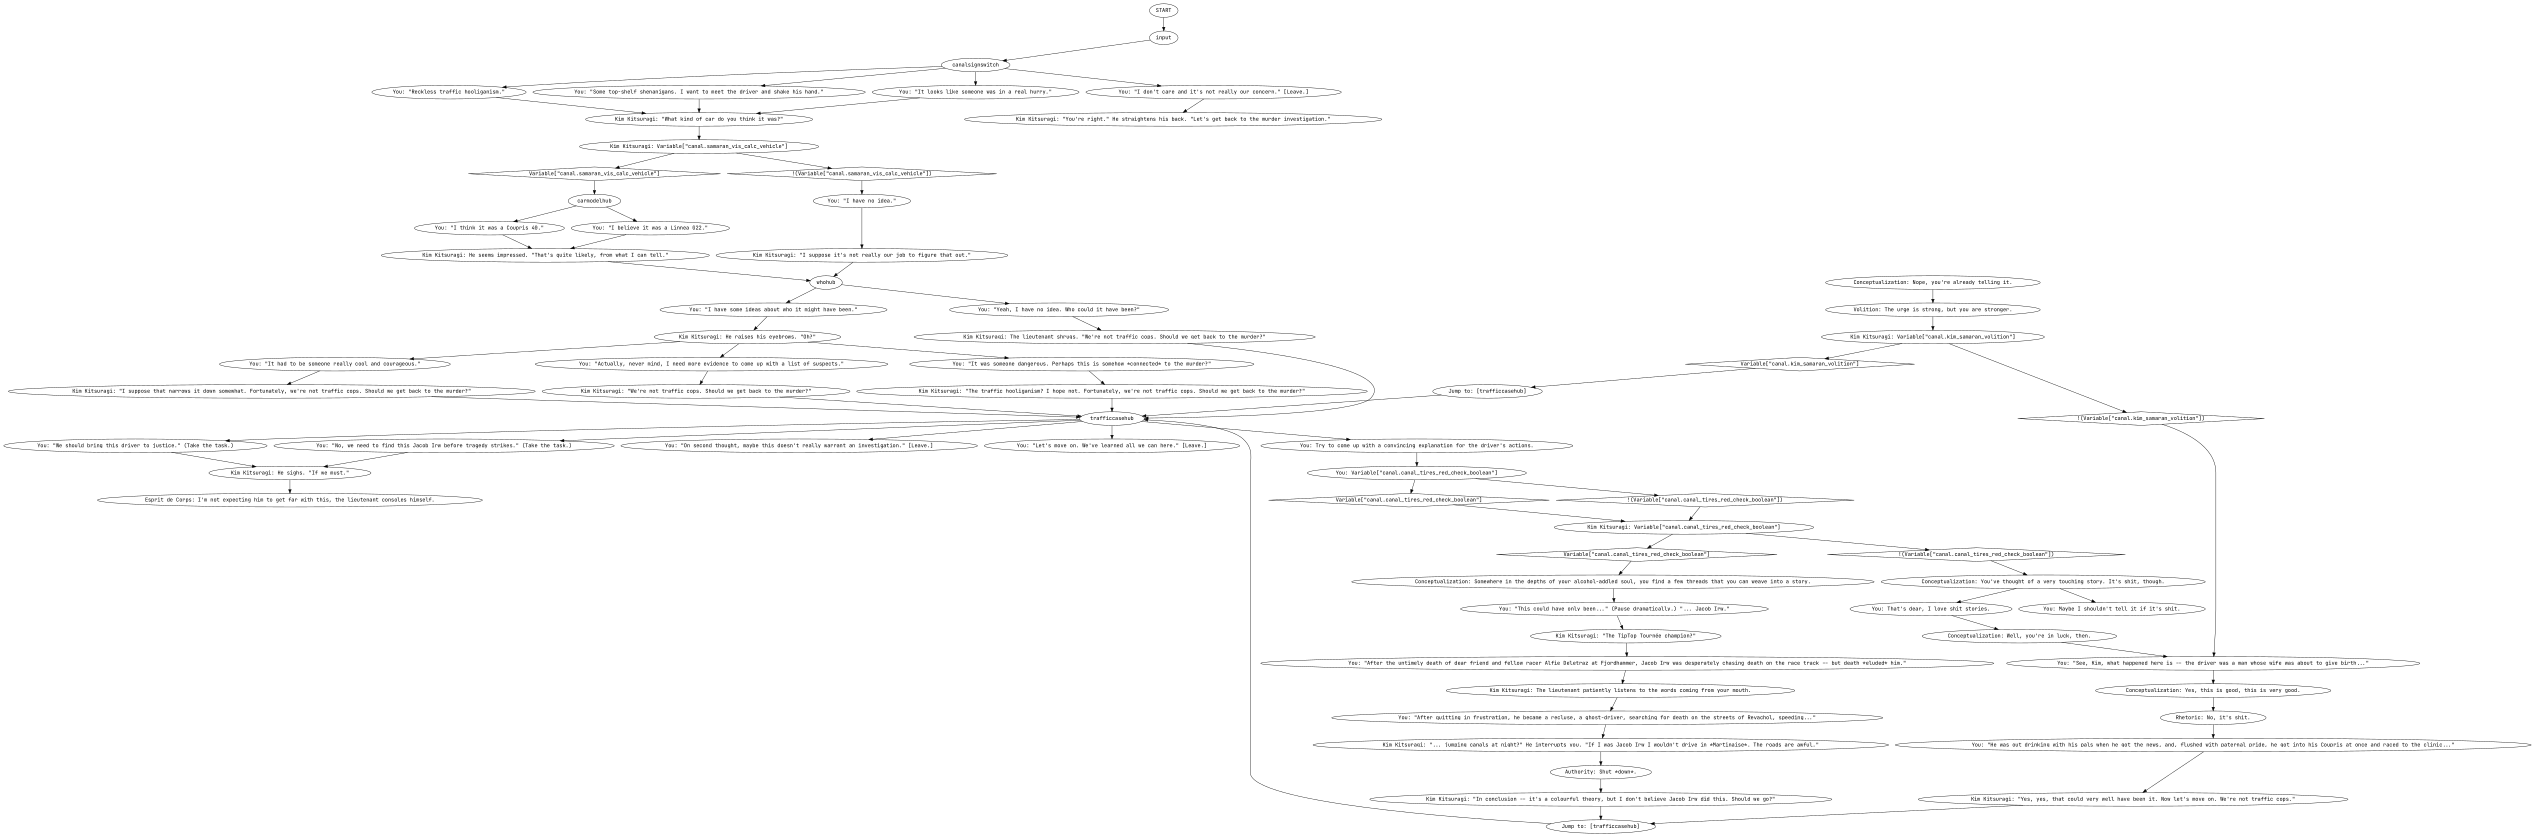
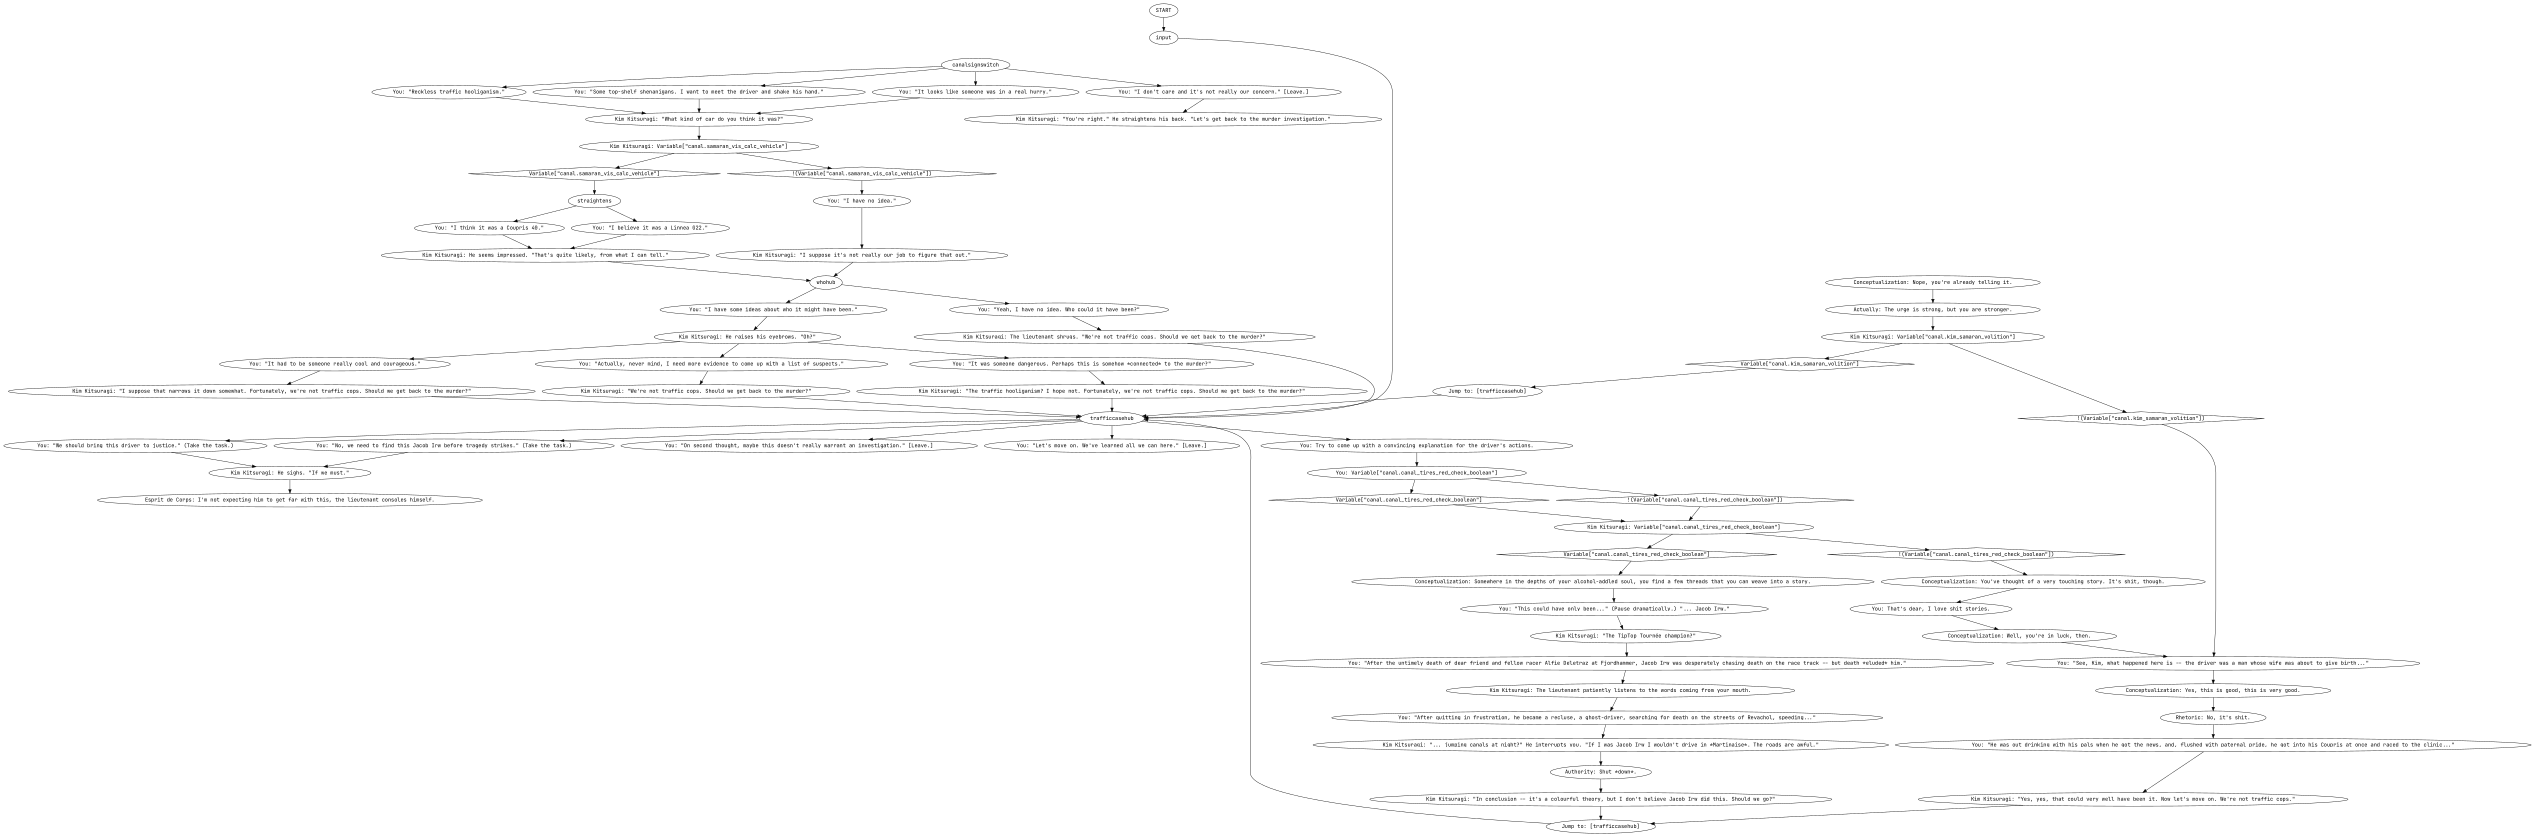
(1078, 50) -> (1392, 248)
(594, 201) -> (594, 201)
(1933, 310) -> (1933, 310)
(2112, 609) -> none
